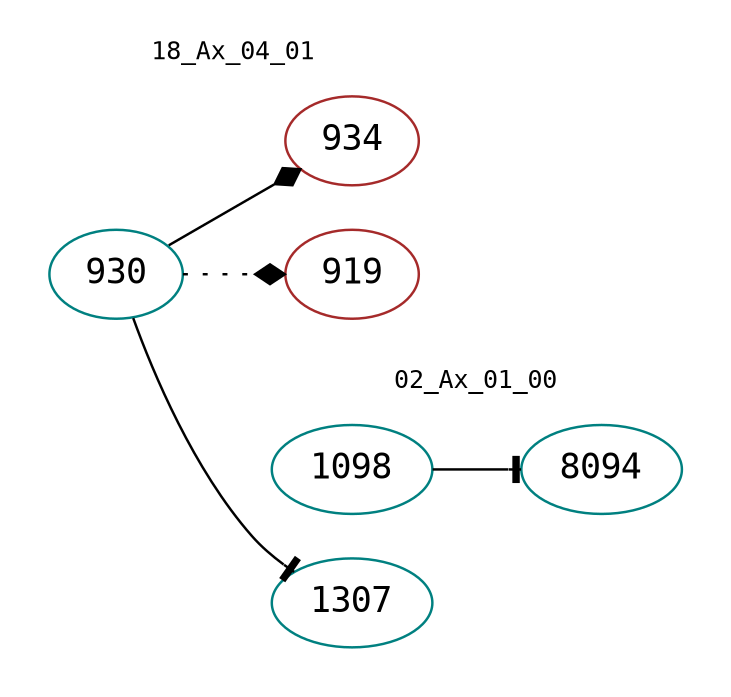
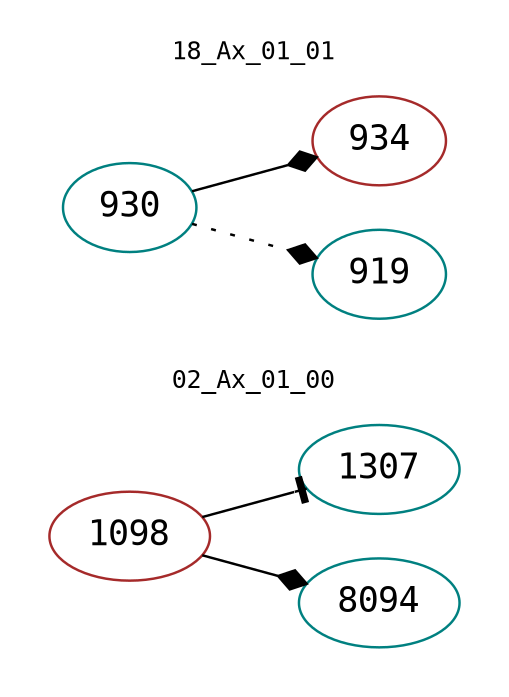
(234, 53) -> (254, 53)
(352, 274) -> (379, 274)
(193, 451) -> (248, 505)
(352, 469) -> (130, 536)
(470, 469) -> (240, 566)
